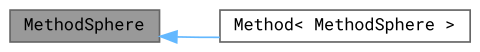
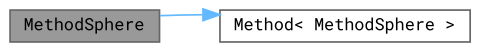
(198, 37) -> (181, 15)
